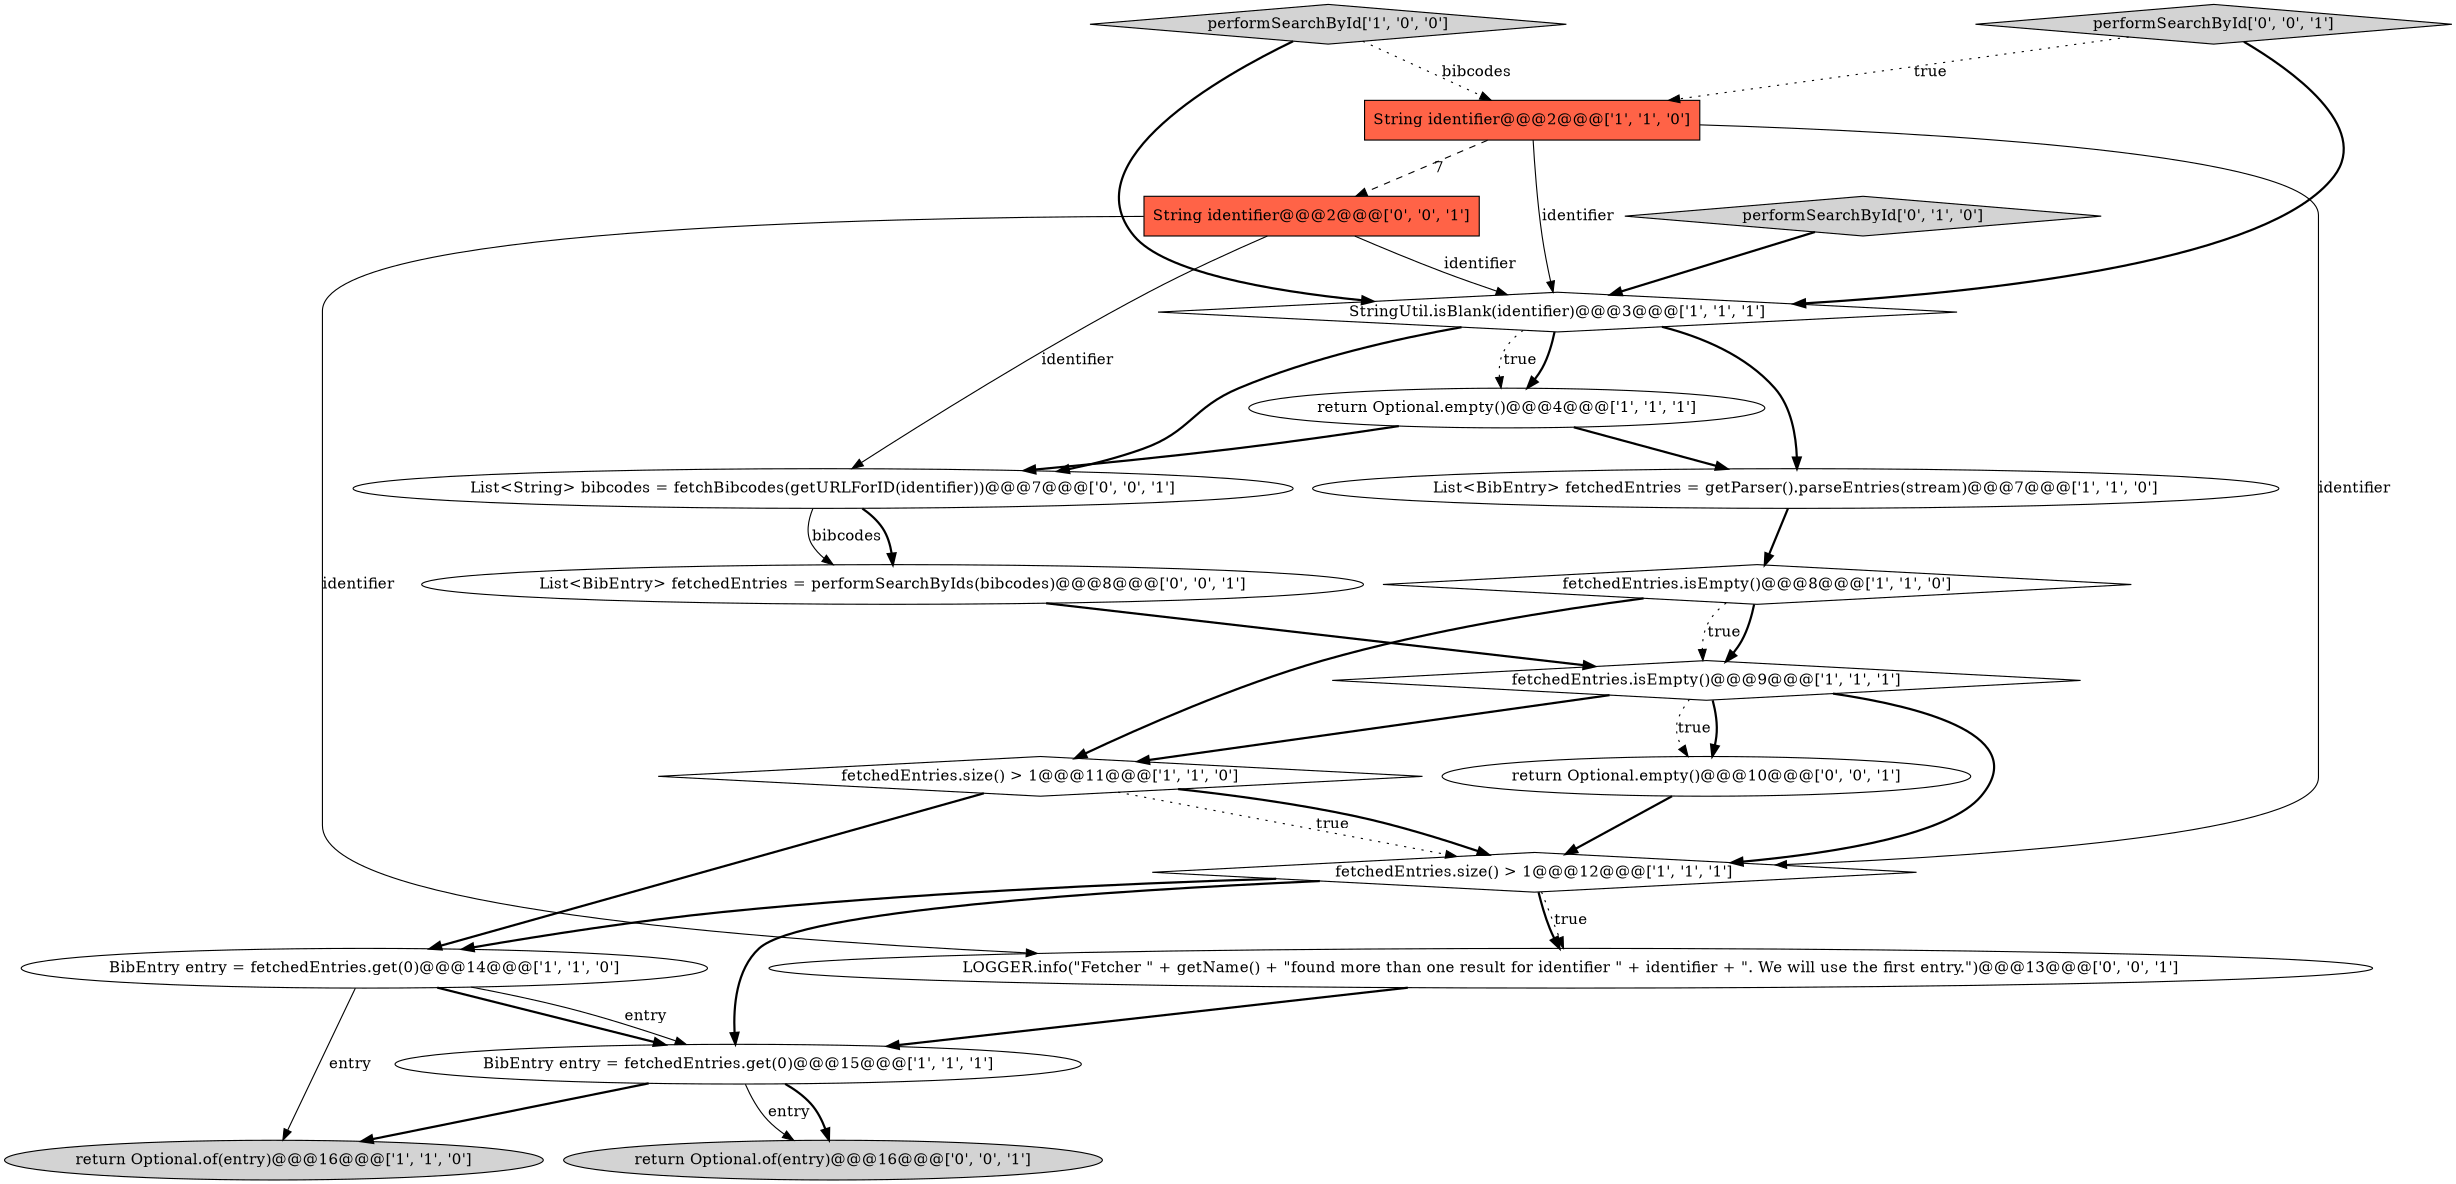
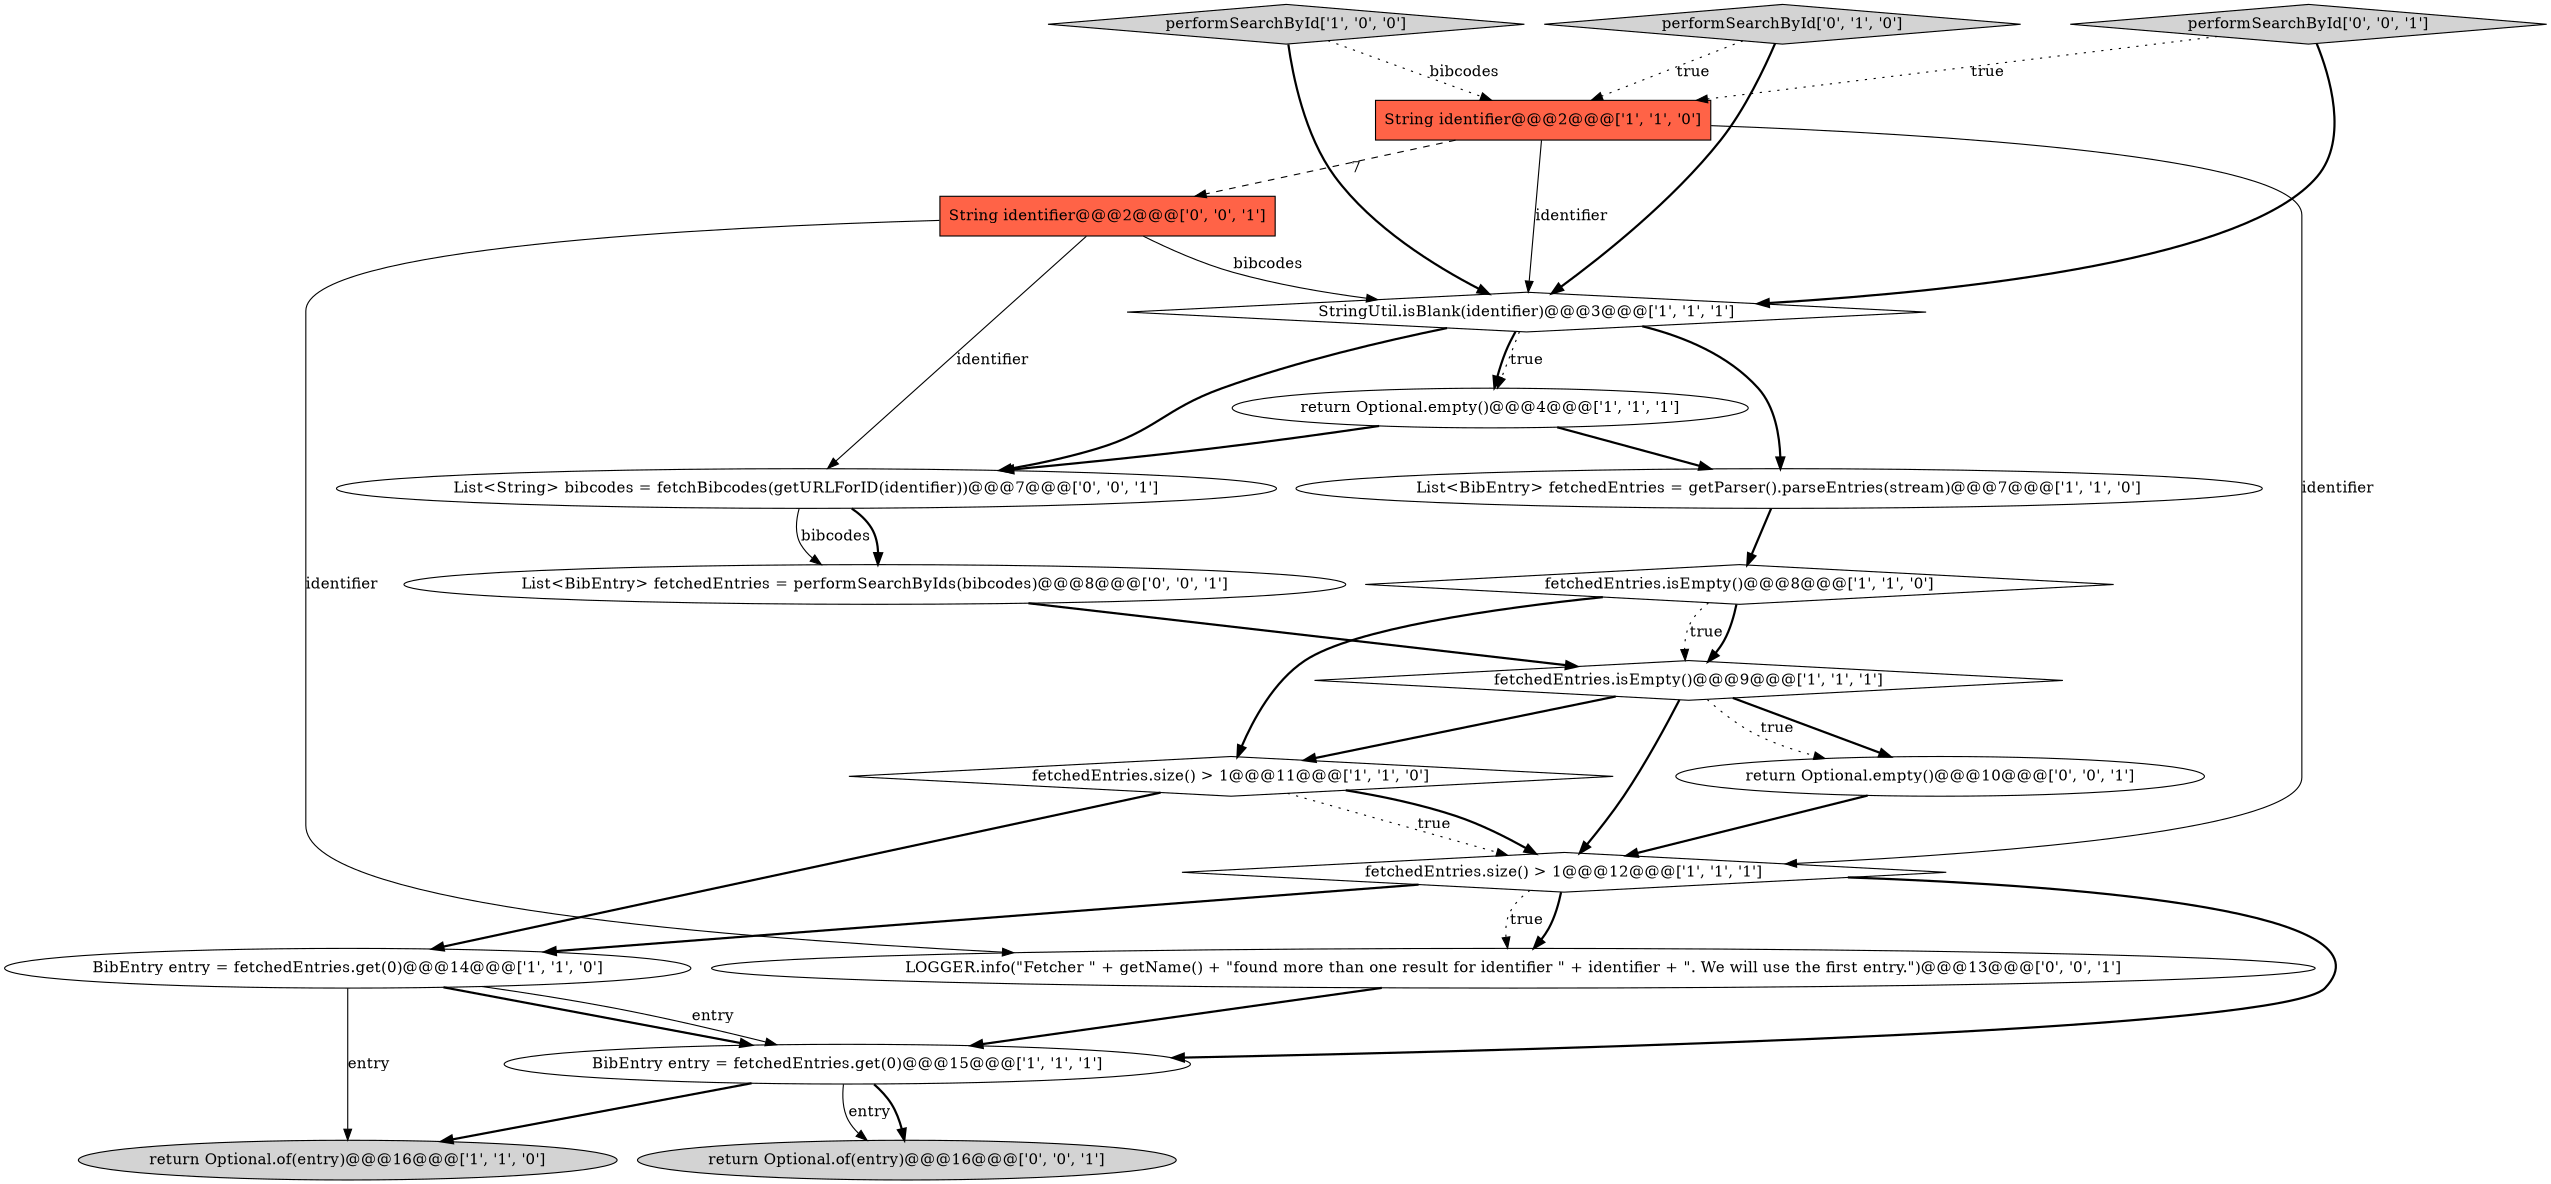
none -> (1672, 68)
(1480, 264) -> (1269, 264)
